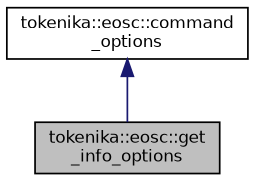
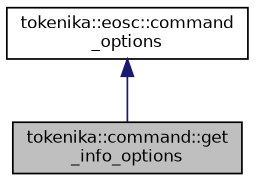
(127, 148) -> (127, 148)
